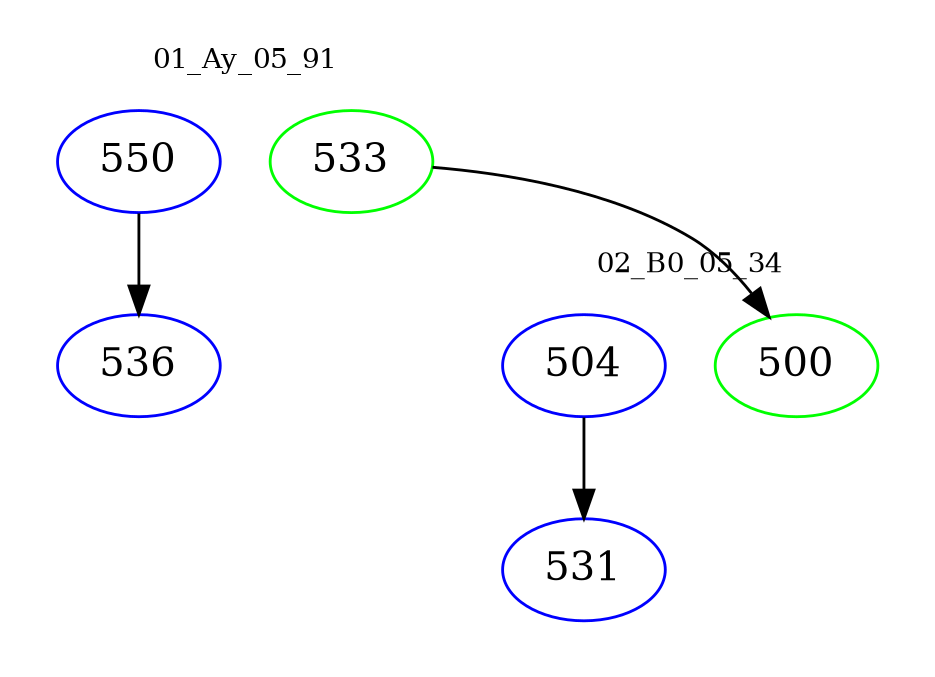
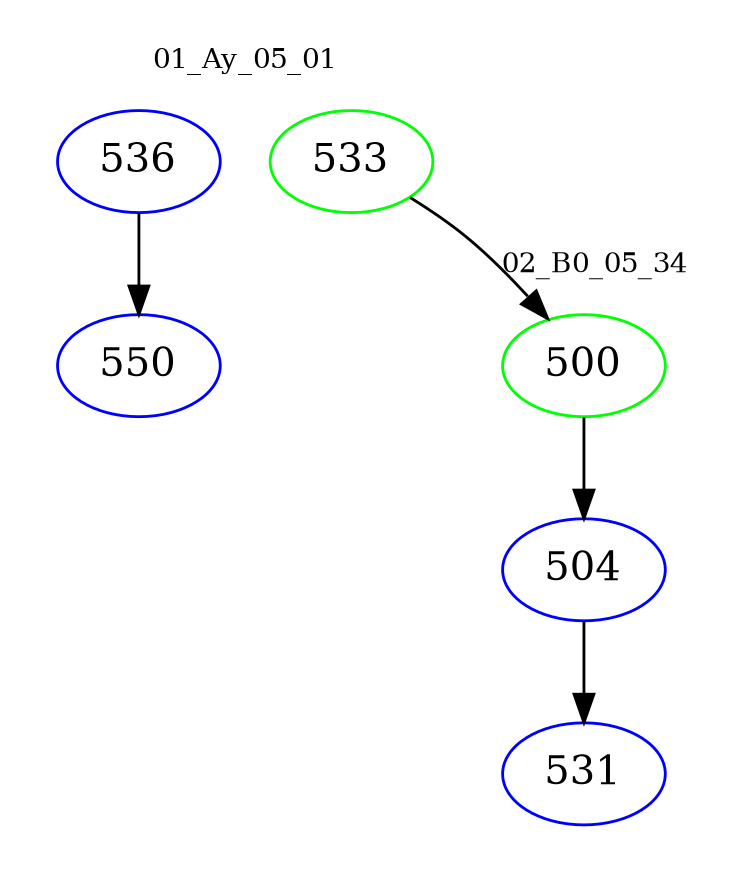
(245, 61) -> (245, 61)
(139, 250) -> (139, 250)
none -> (584, 454)
